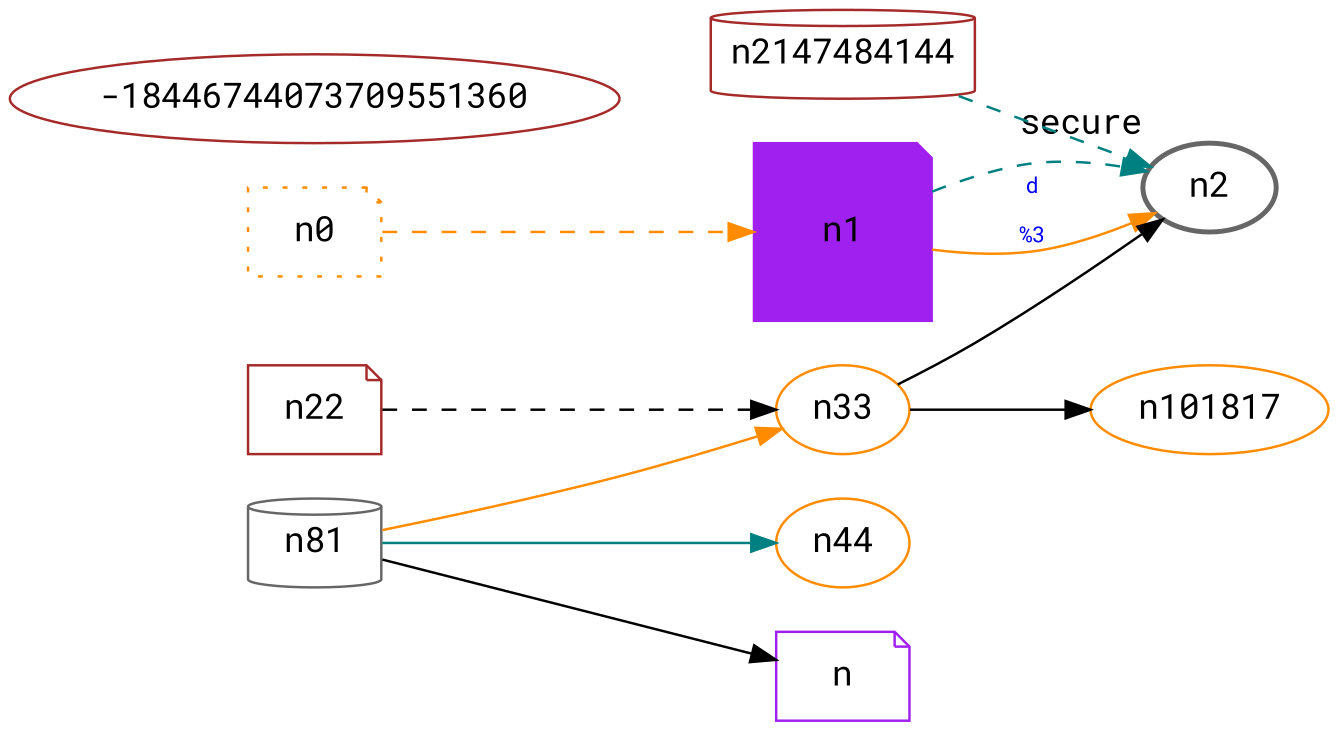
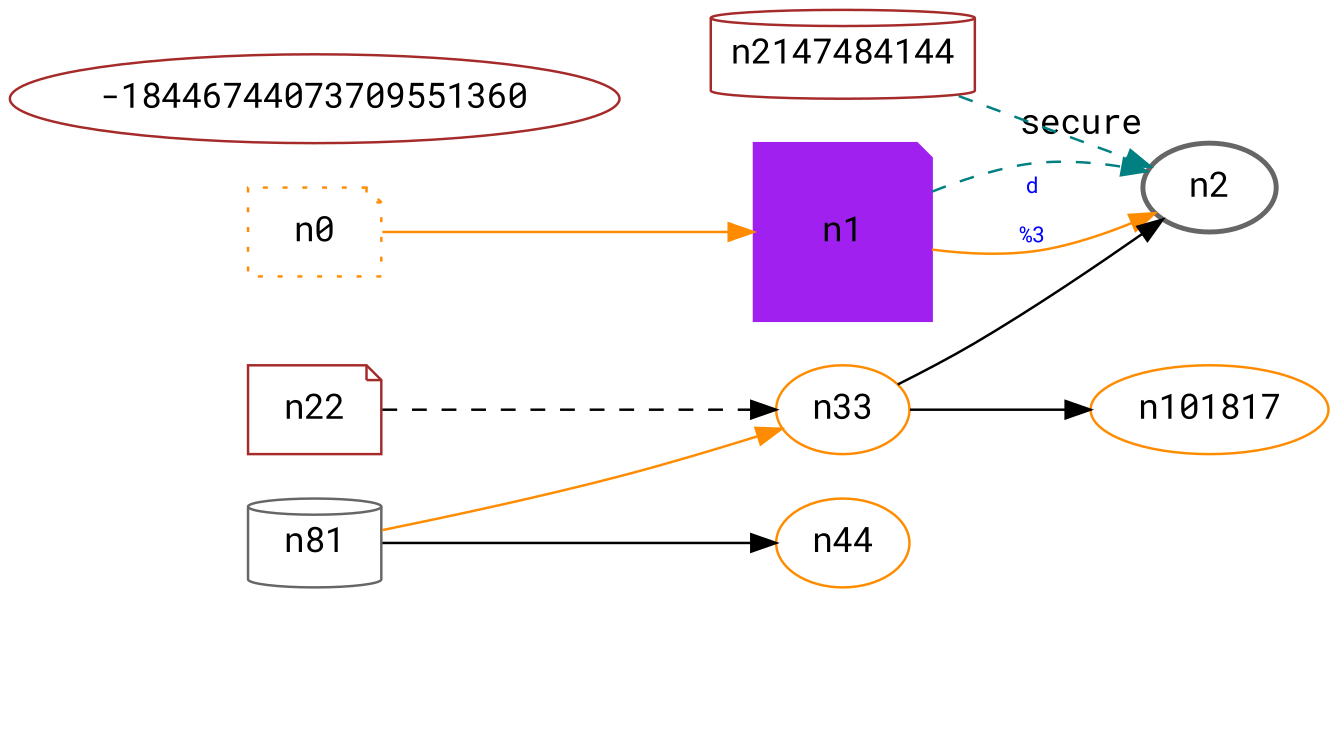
(555, 232) -> (555, 232)
(567, 543) -> (567, 543)
(843, 676) -> none
